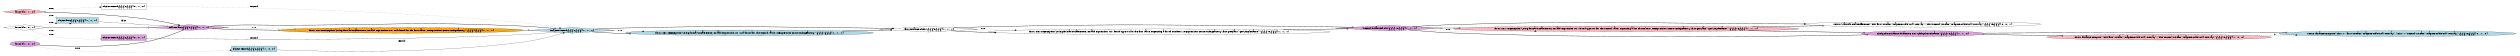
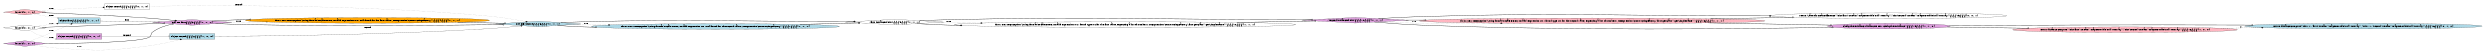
(351, 39) -> (135, 36)
(25, 44) -> (25, 44)
